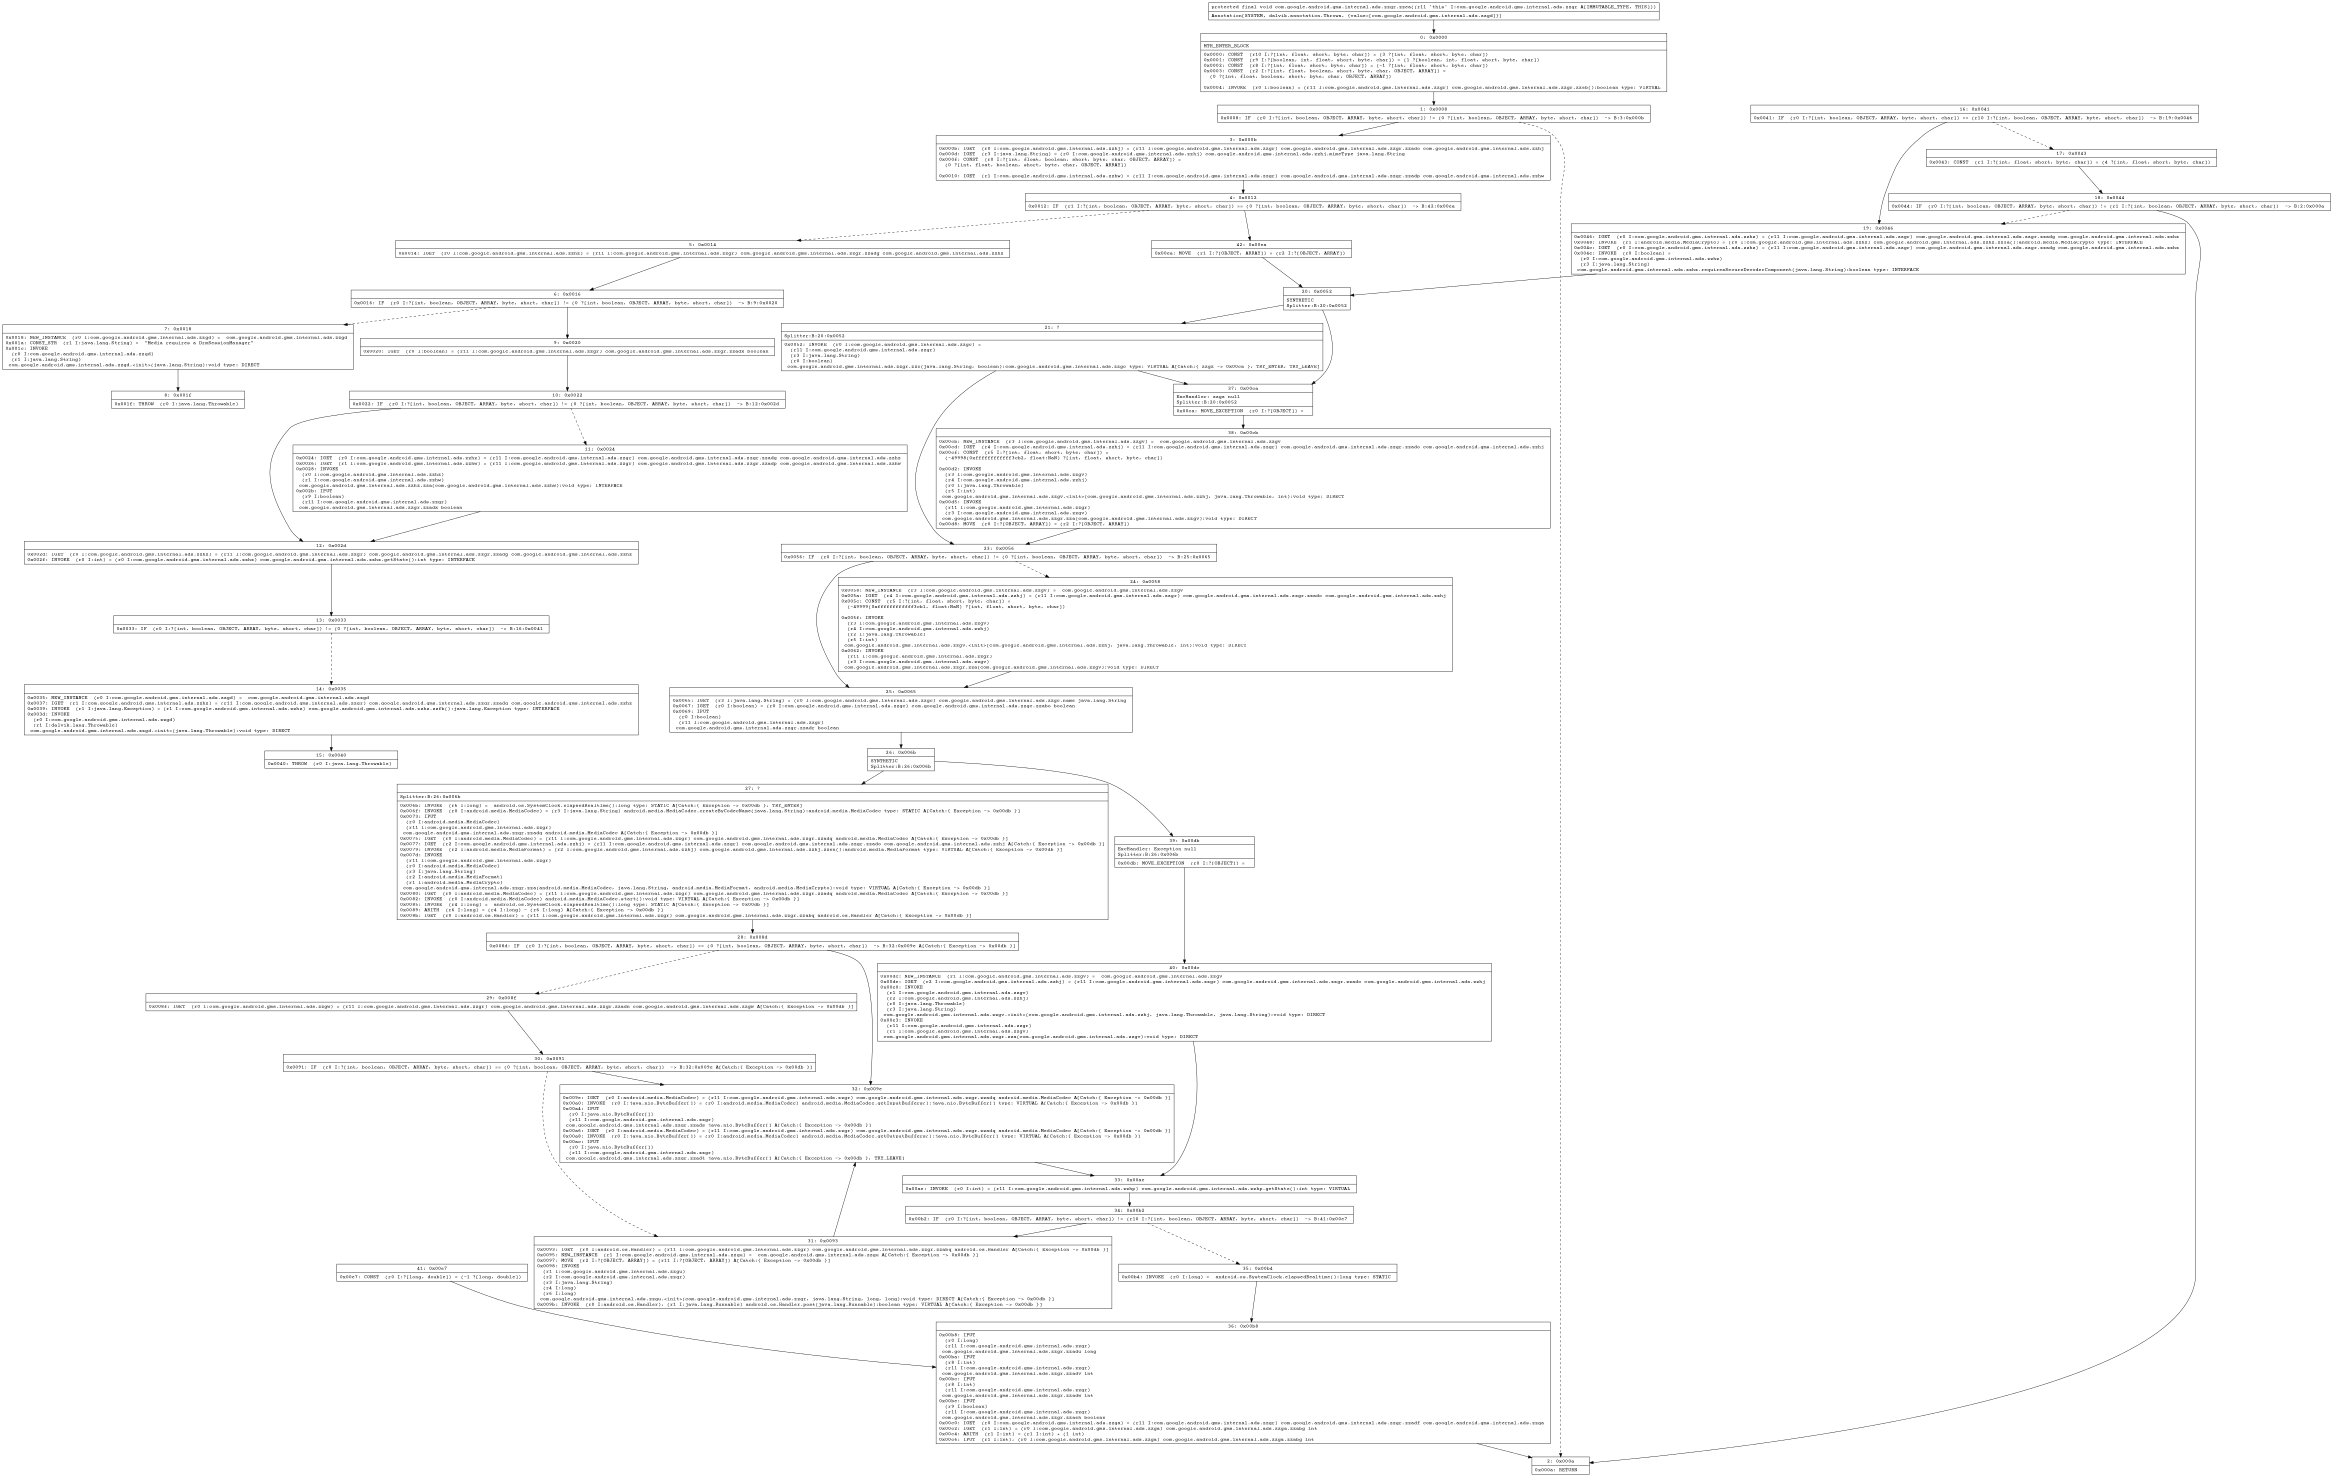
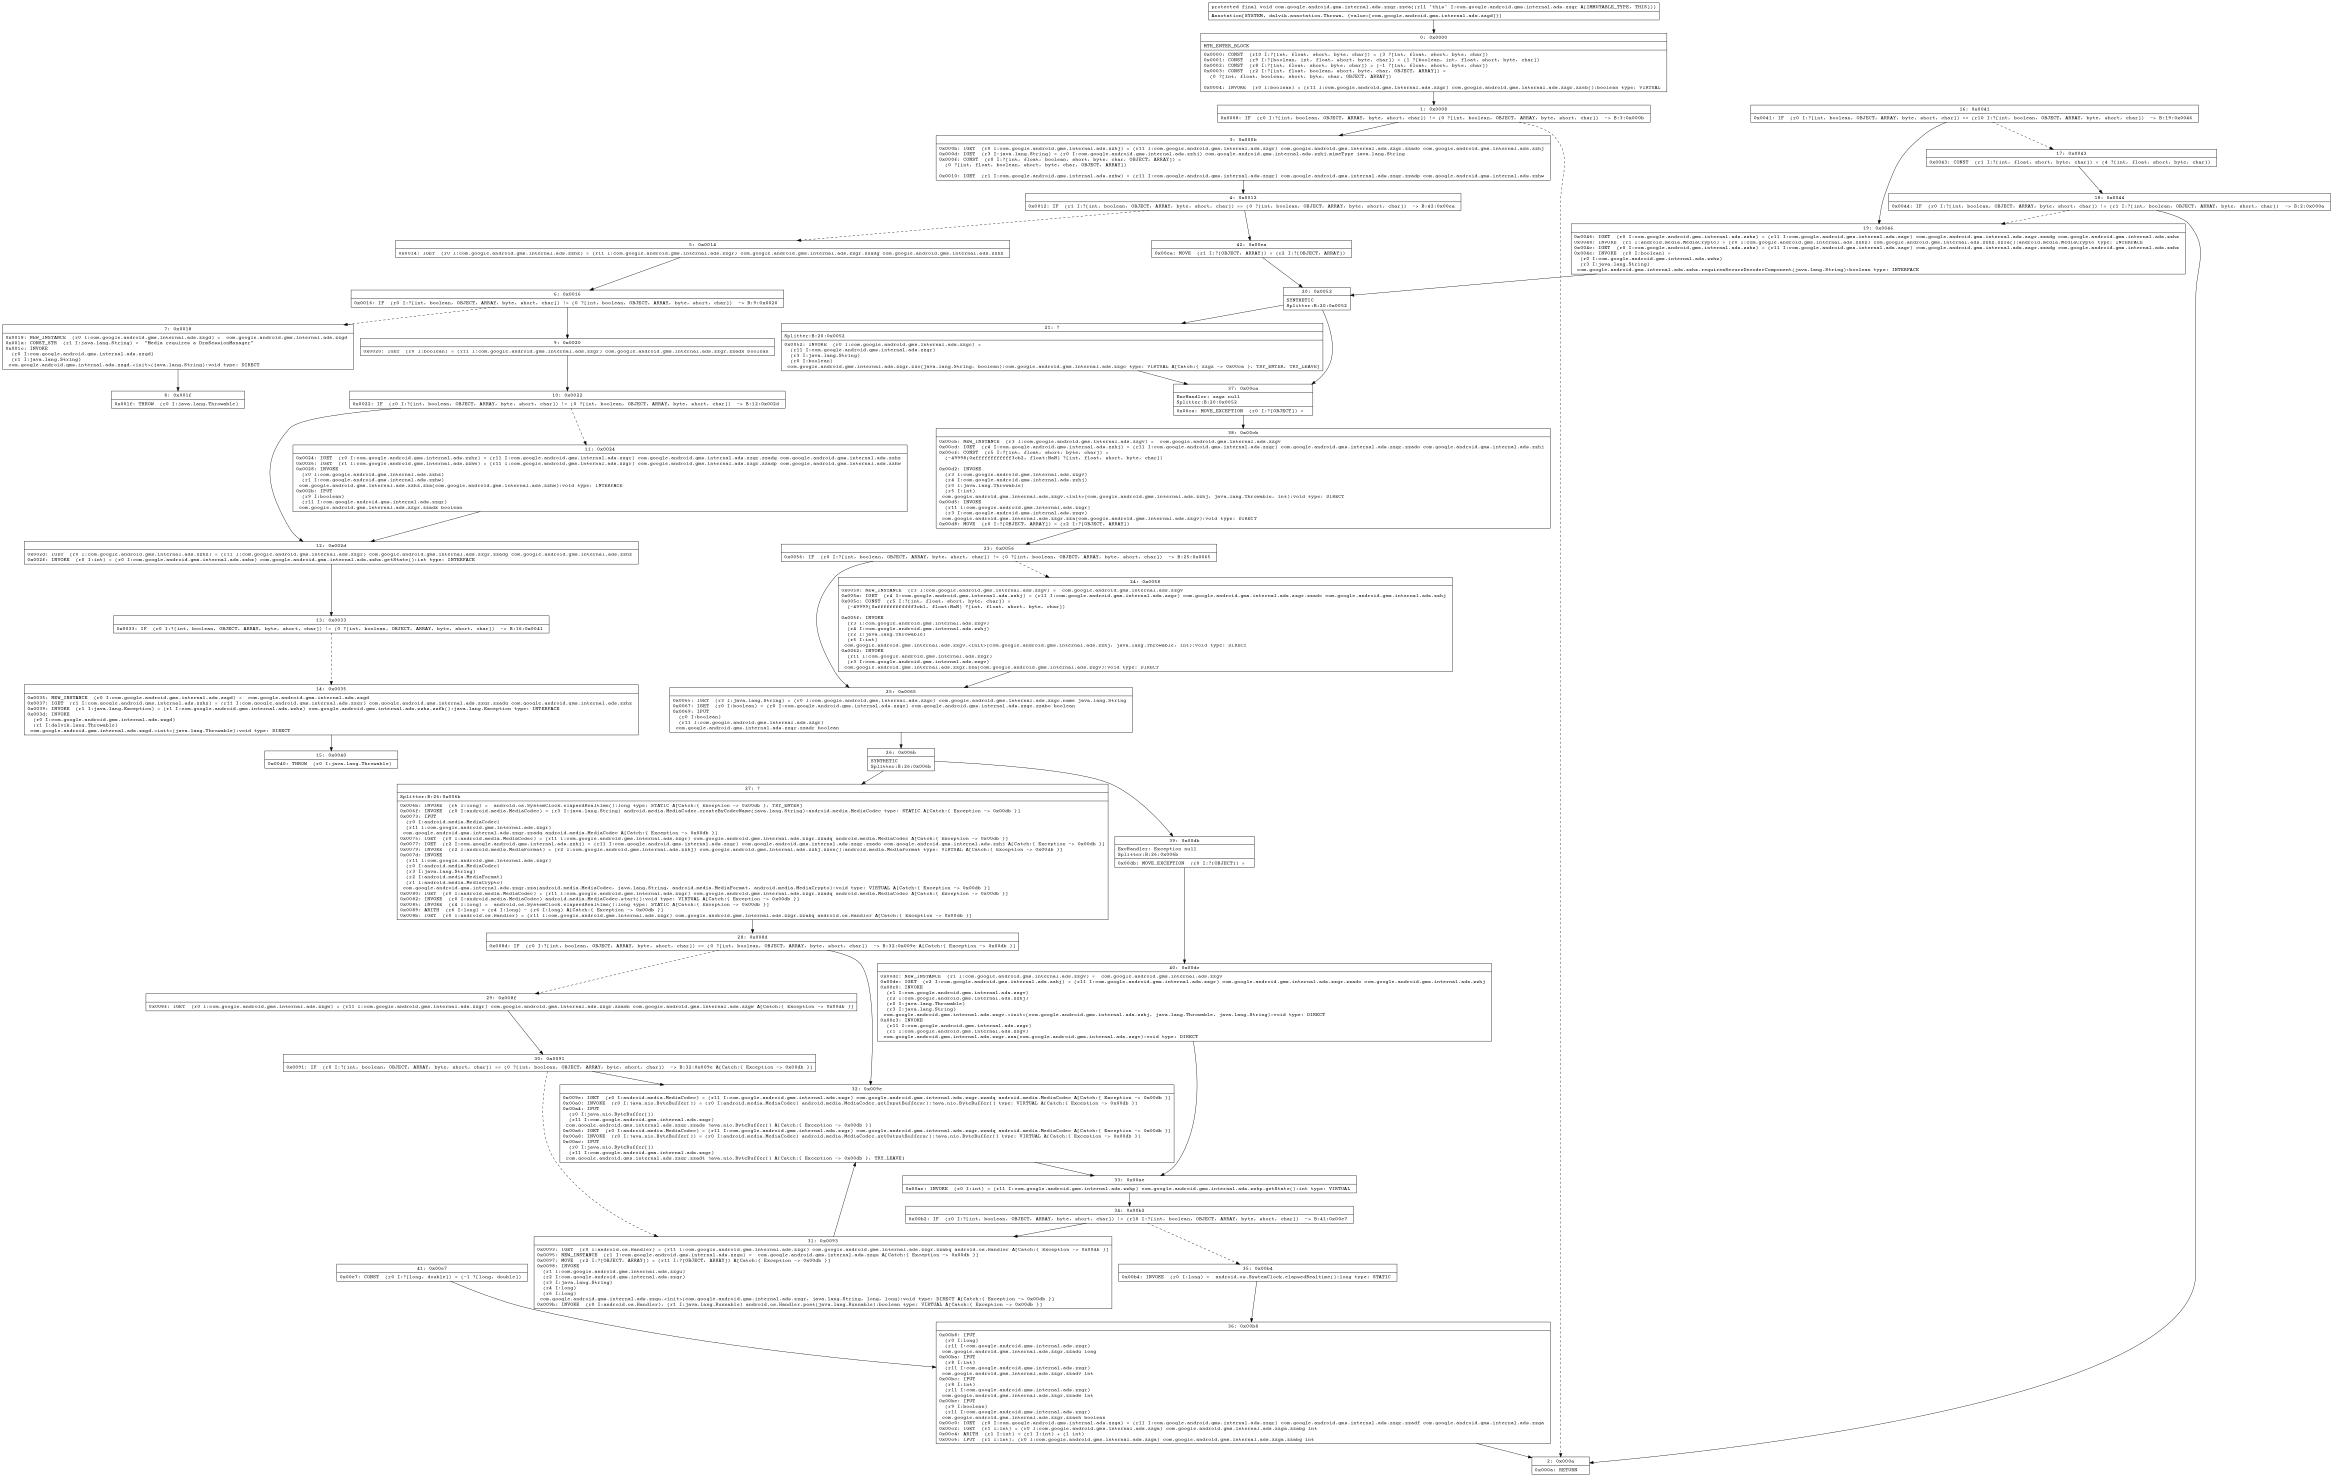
(923, 448) -> none
